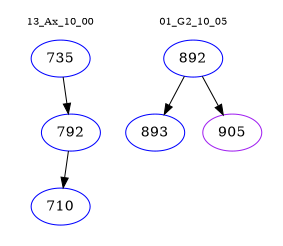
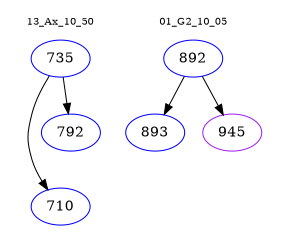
(61, 22) -> (61, 22)
(232, 133) -> (232, 133)
(67, 164) -> (29, 128)
